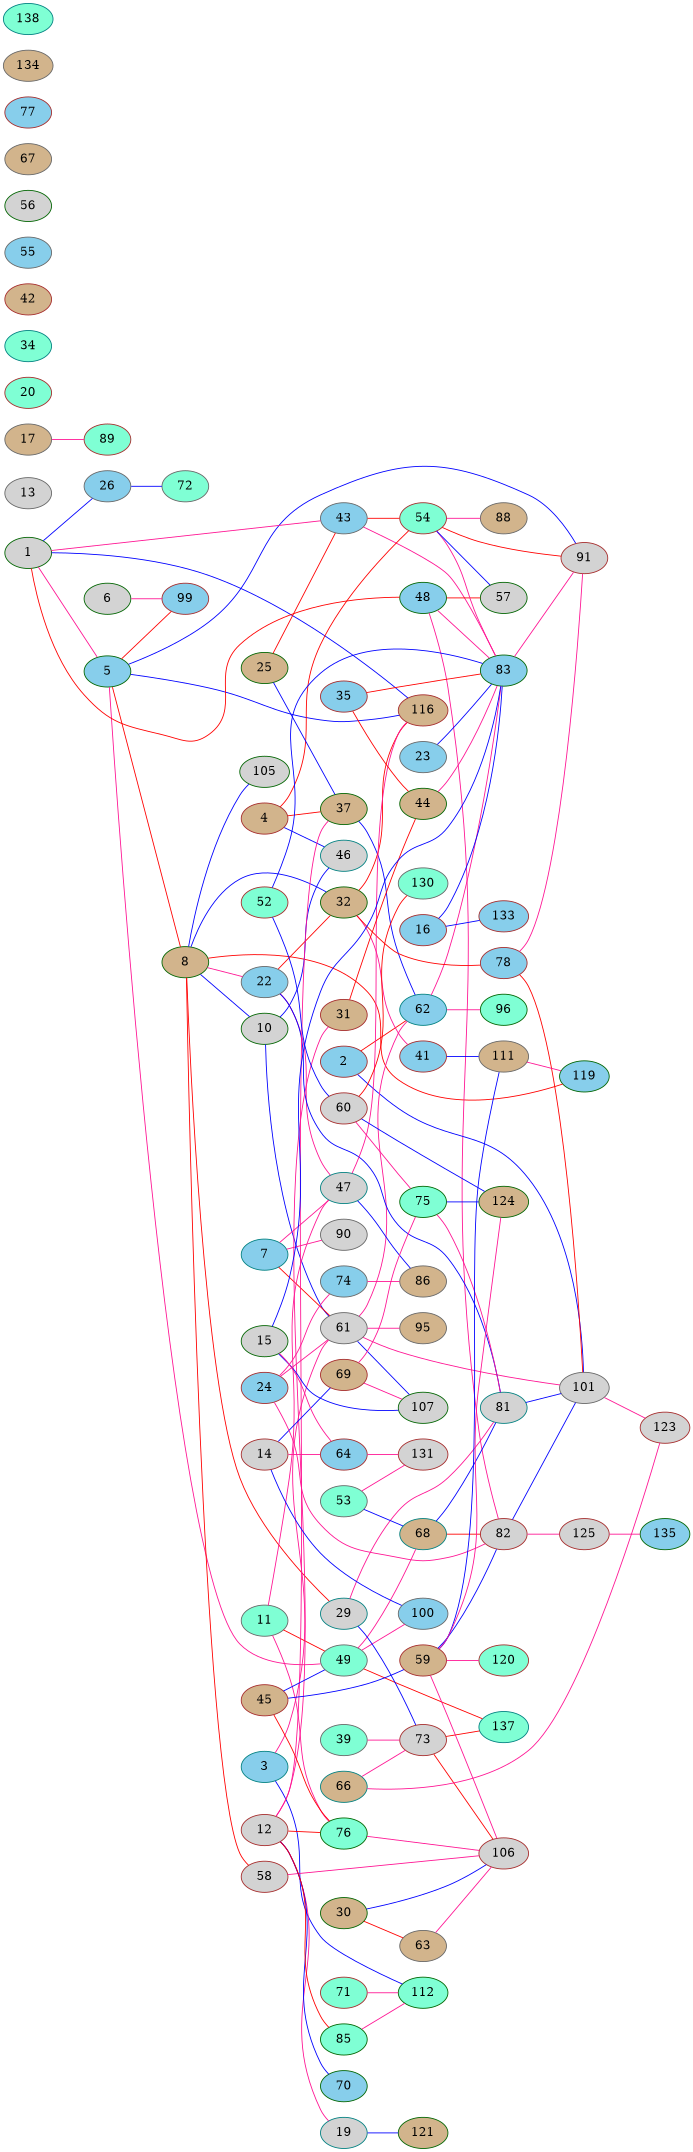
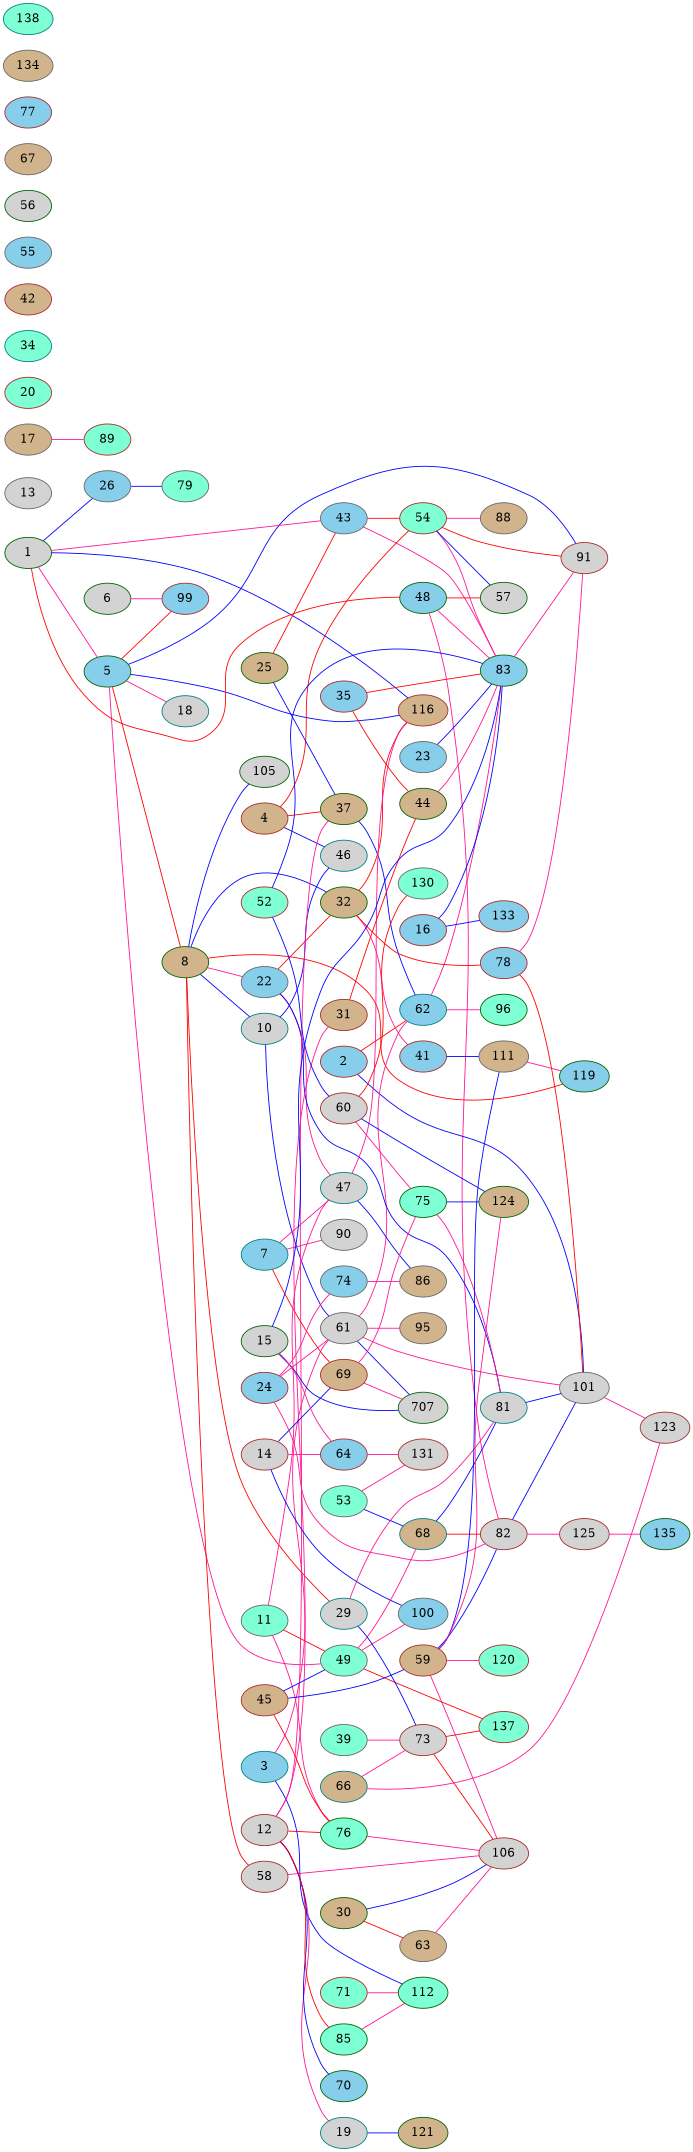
(185, 486) -> (185, 486)
none -> (185, 711)
(265, 1029) -> (265, 1029)
(307, 1294) -> (289, 1301)
(423, 1408) -> (423, 1408)
(504, 1727) -> (504, 1727)
